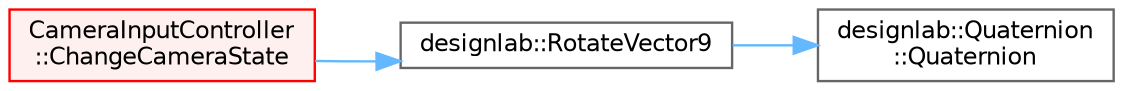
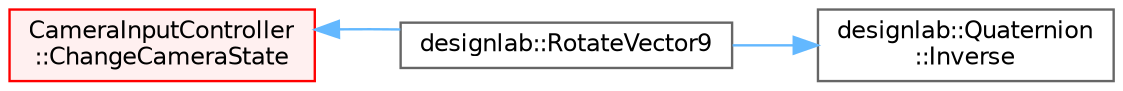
(966, 45) -> (966, 45)
(346, 61) -> (370, 29)
